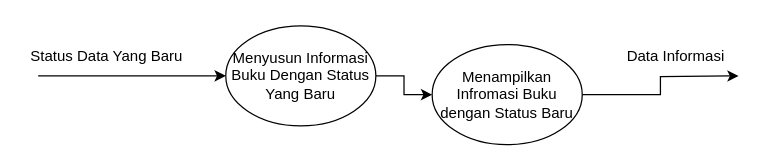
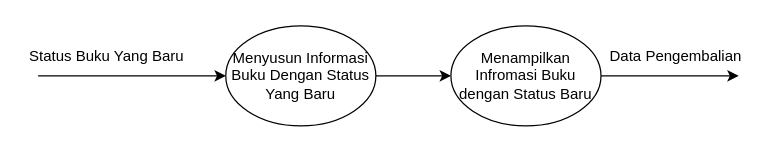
(107, 57) -> (107, 57)
(676, 57) -> (676, 57)
(507, 94) -> (526, 76)
